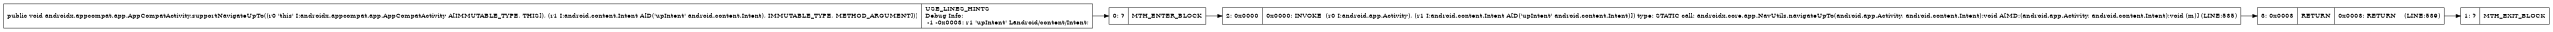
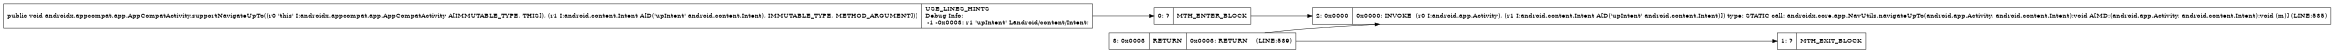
(2247, 16) -> (1320, 28)
